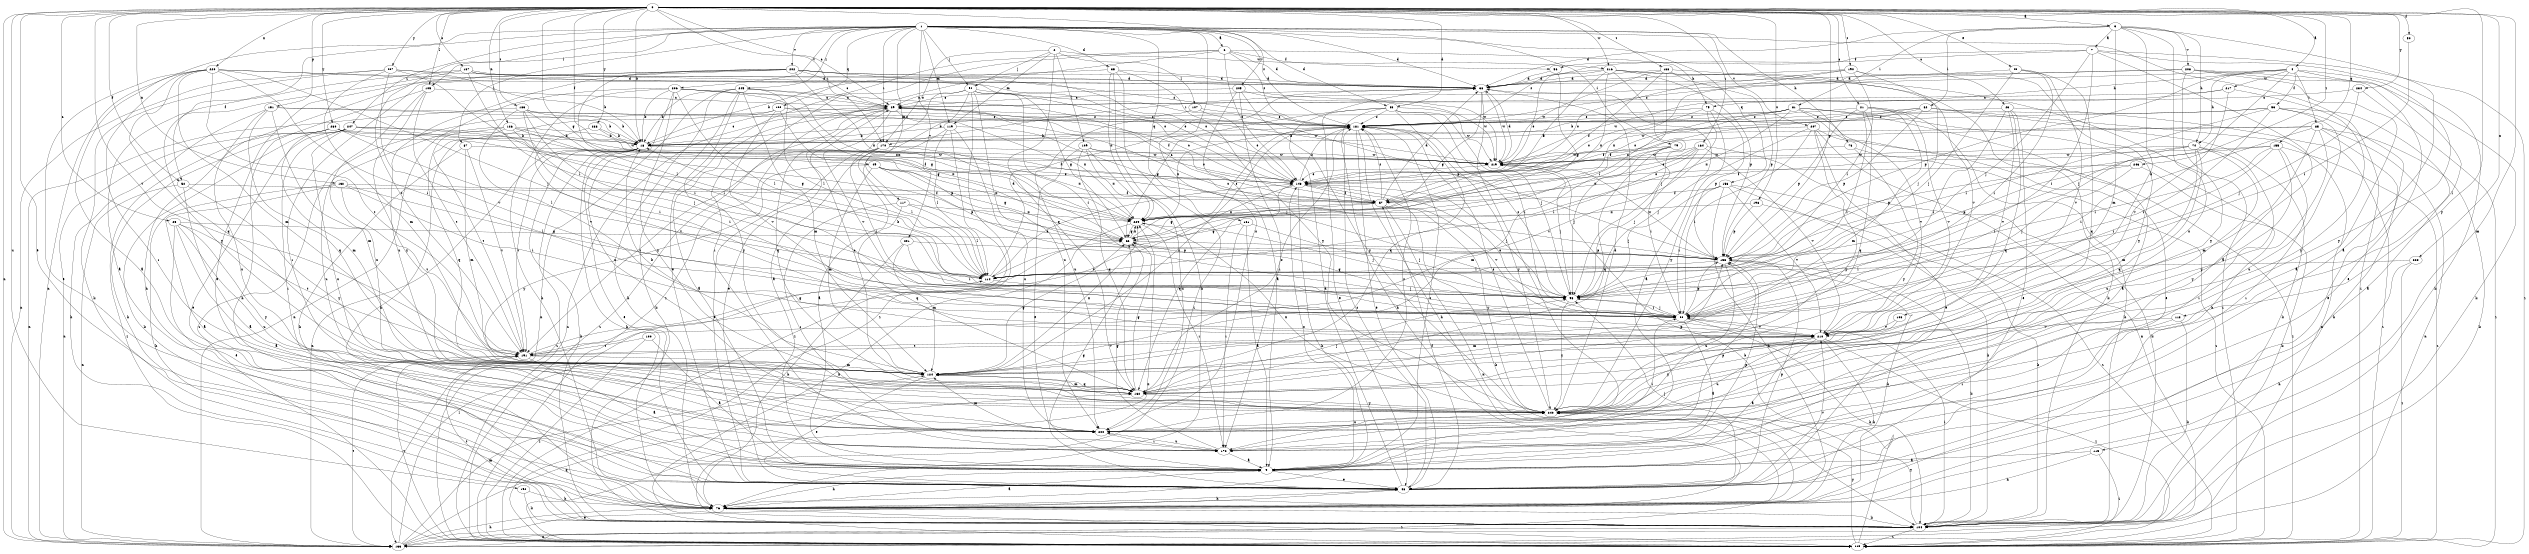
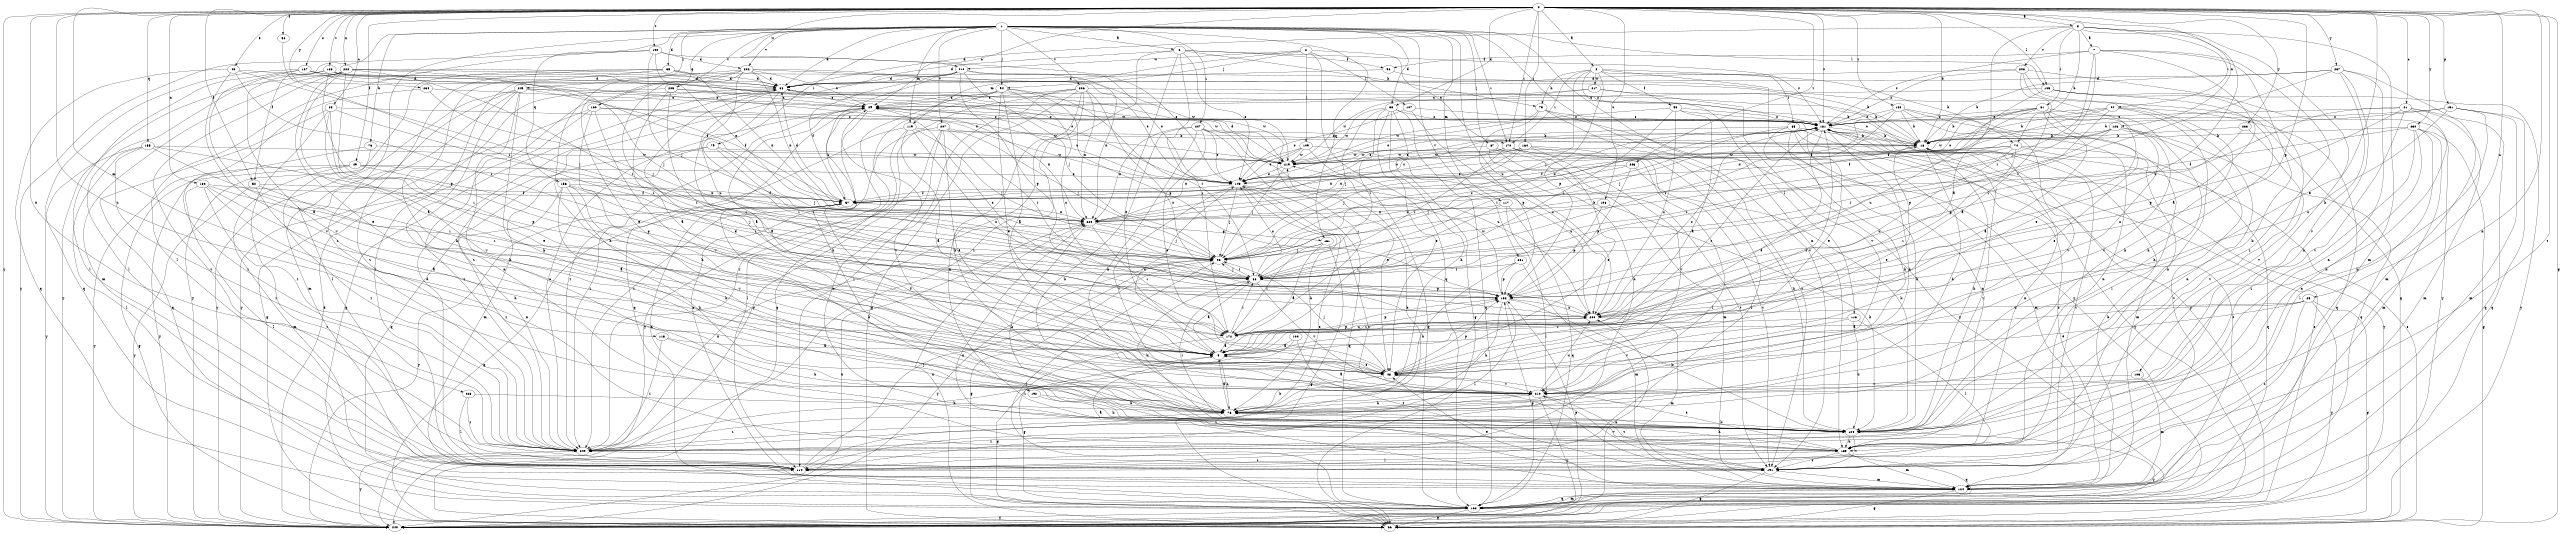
(1685, 76) -> (699, 61)
(1131, 230) -> (1202, 231)
(2007, 262) -> none
(1579, 269) -> (1524, 460)
none -> (2145, 495)
